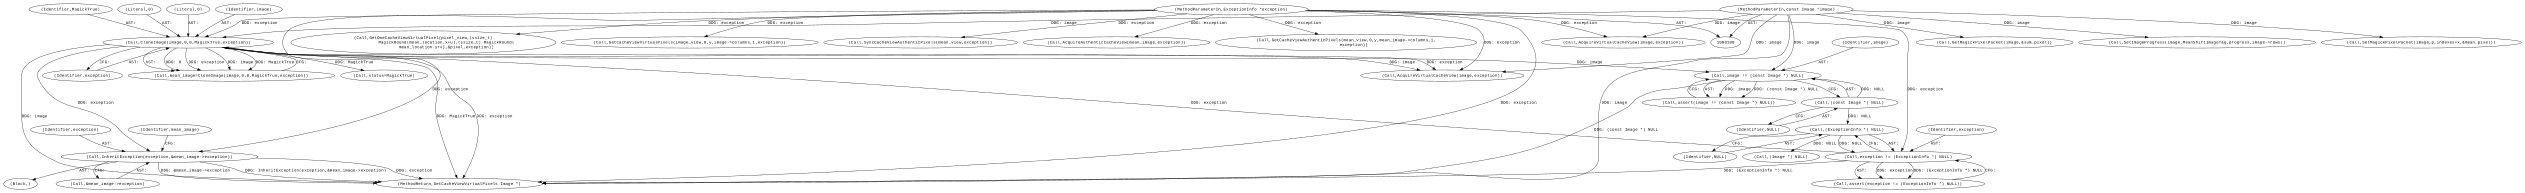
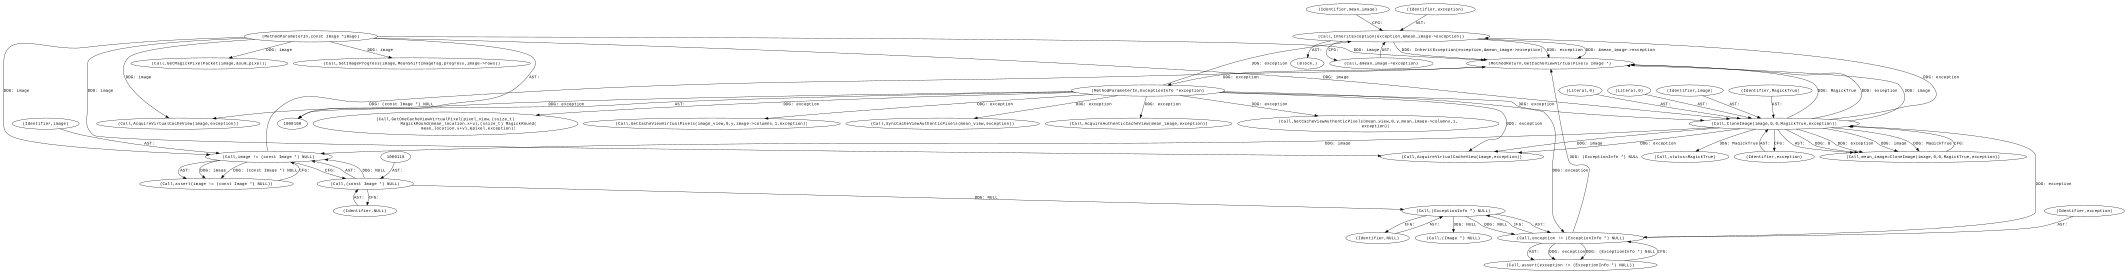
(2421, 42) -> none
(1175, 150) -> (1327, 70)
none -> (396, 157)
